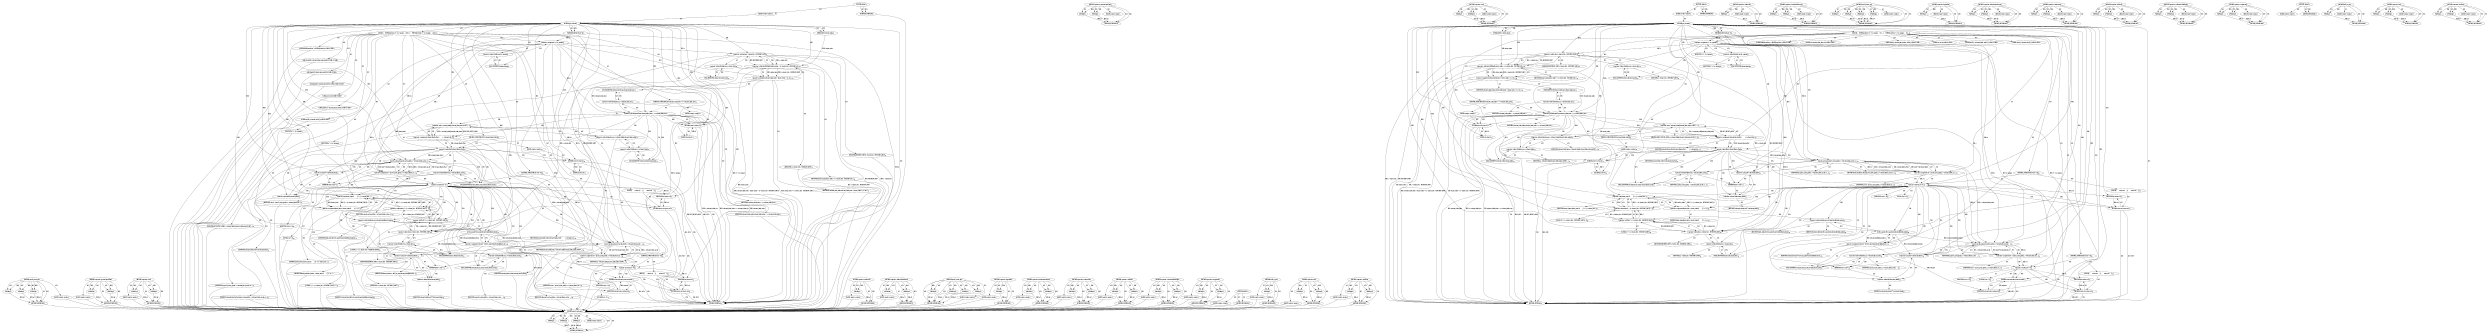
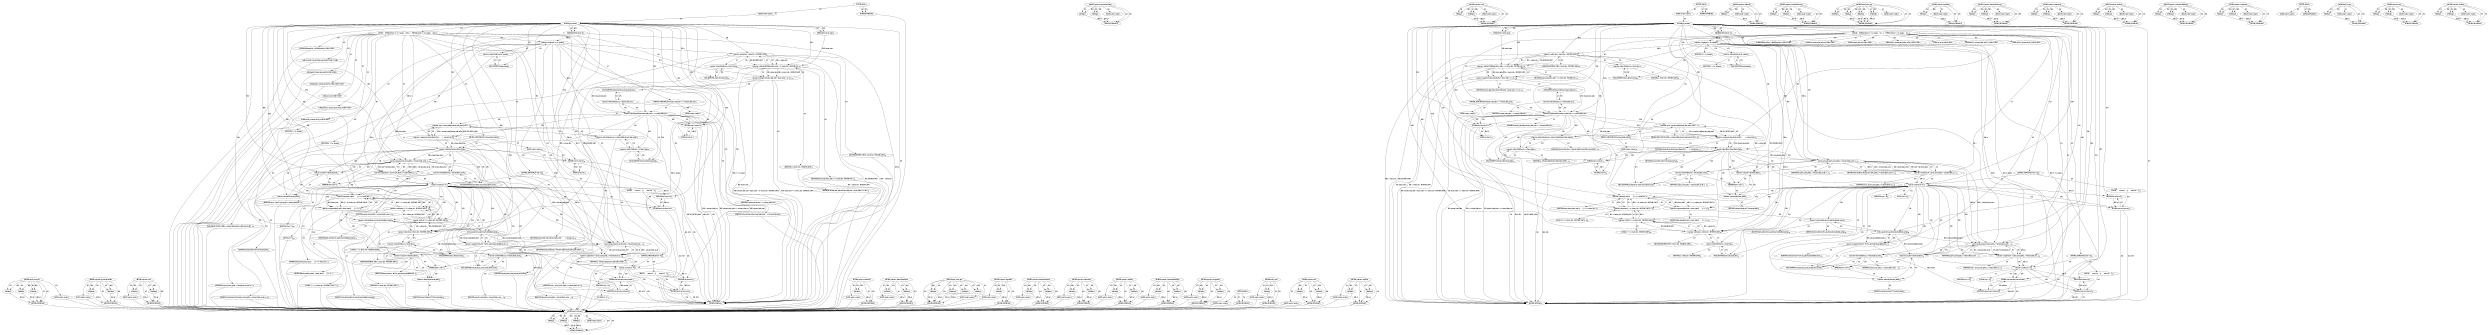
none -> (1860, 43)
